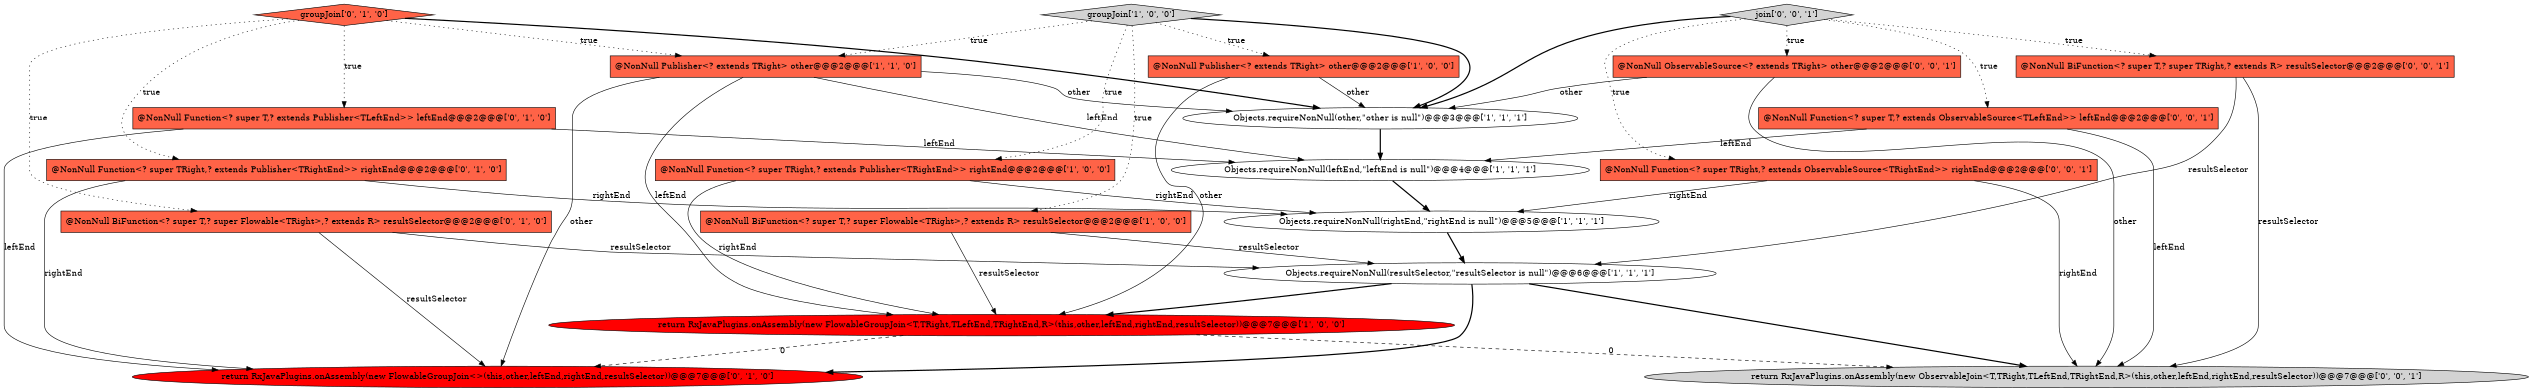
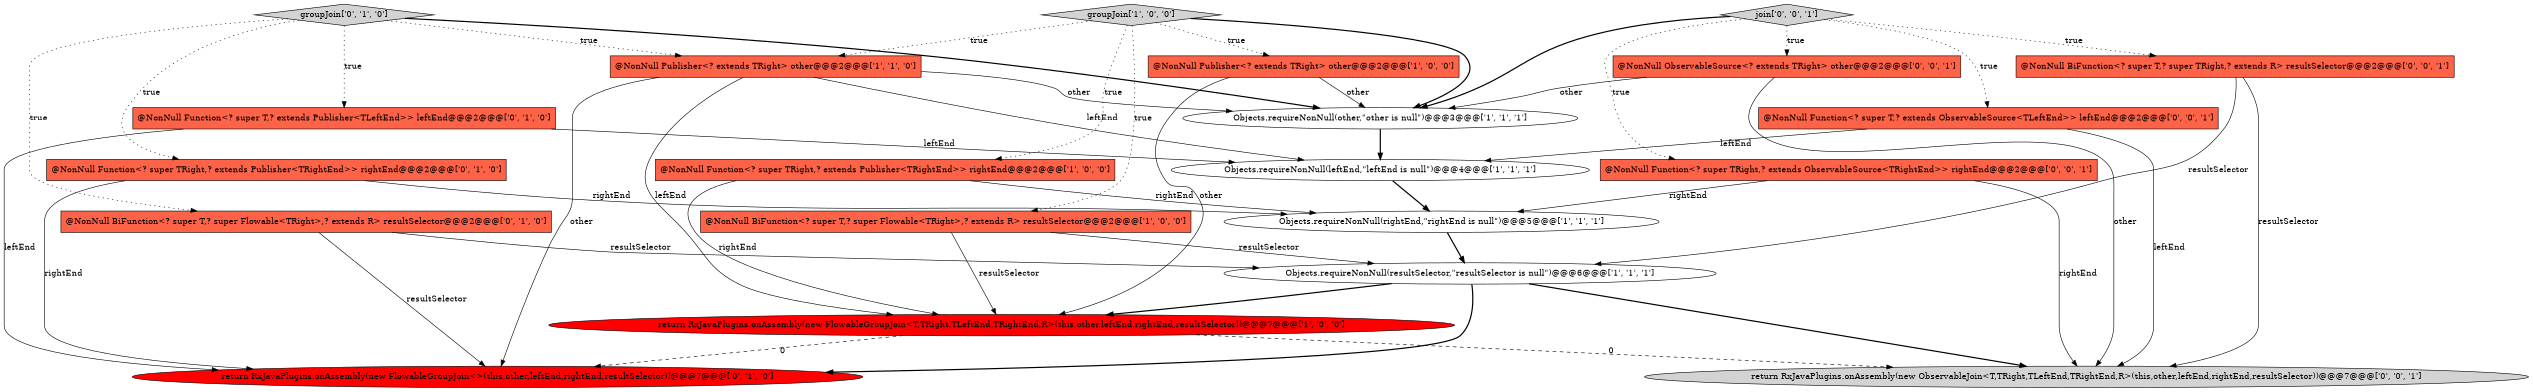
(344, 15) -> (344, 15)
